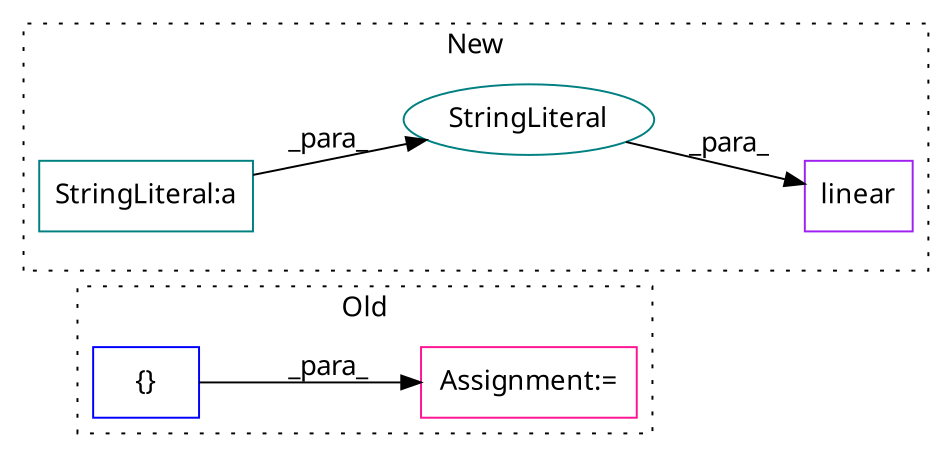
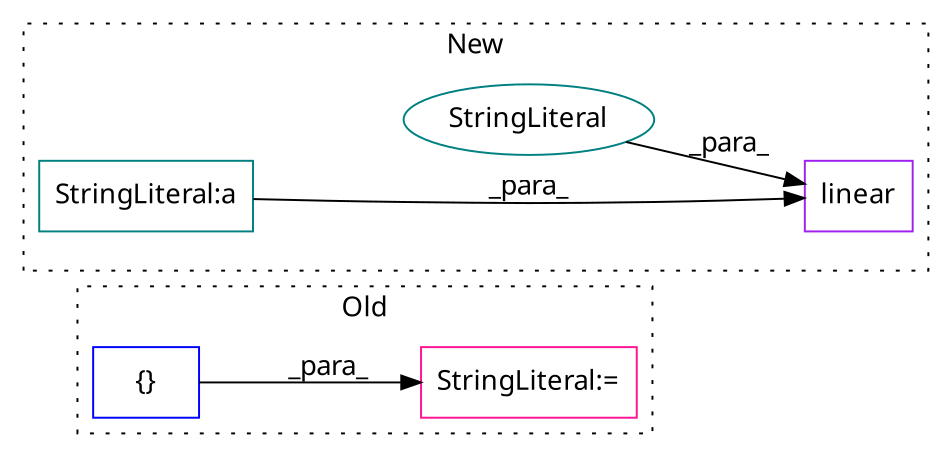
(330, 159) -> (519, 203)
(529, 382) -> (529, 382)
